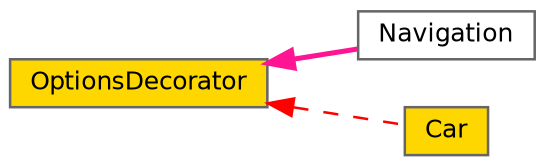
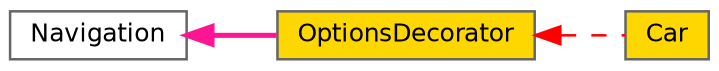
(325, 54) -> (245, 35)
